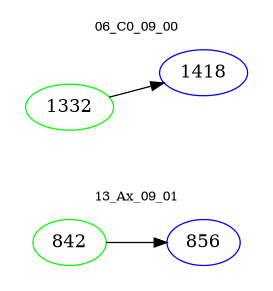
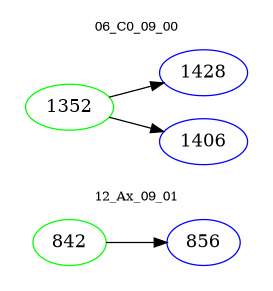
(204, 73) -> (204, 73)
(70, 107) -> (70, 107)
none -> (204, 142)
(137, 197) -> (137, 197)
